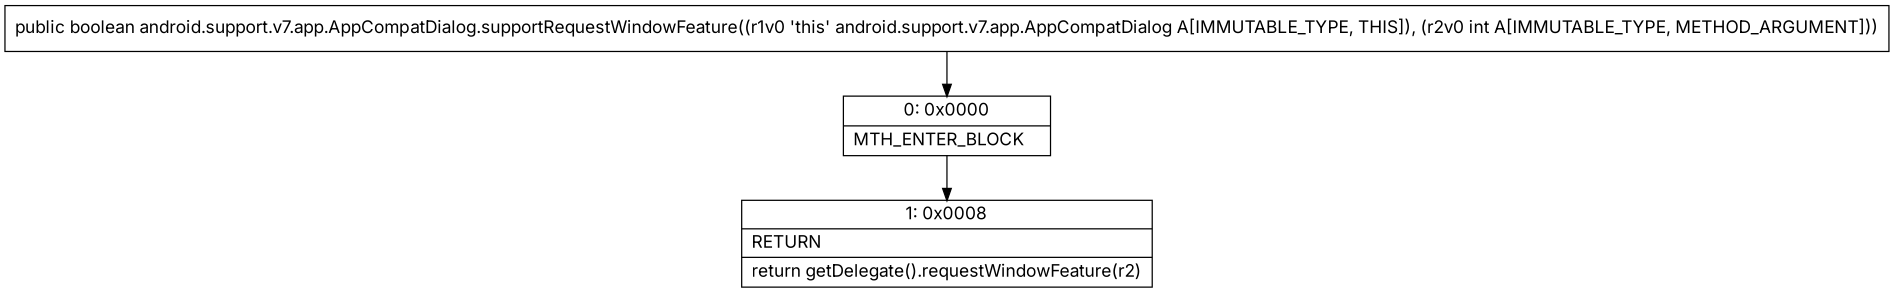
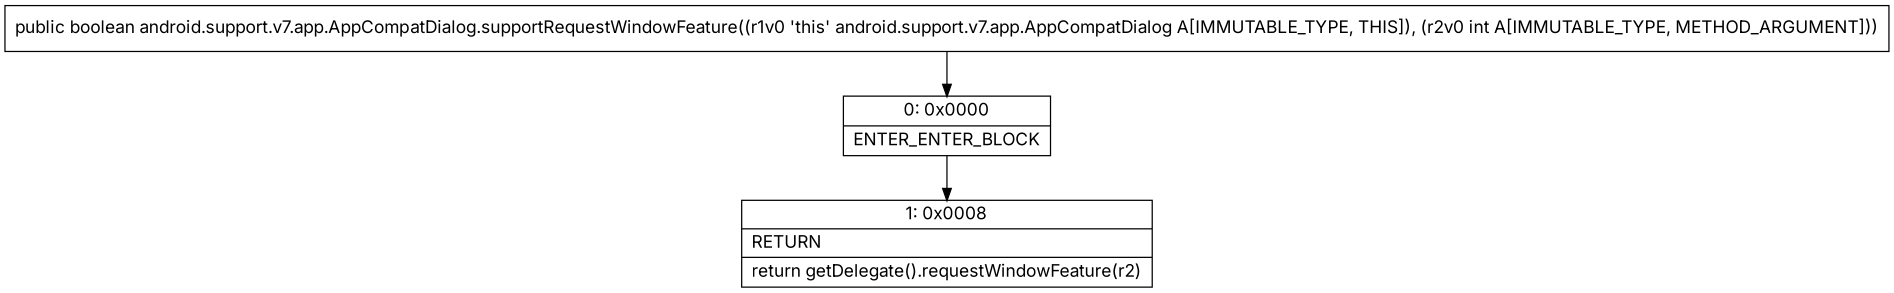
(940, 140) -> (947, 140)
